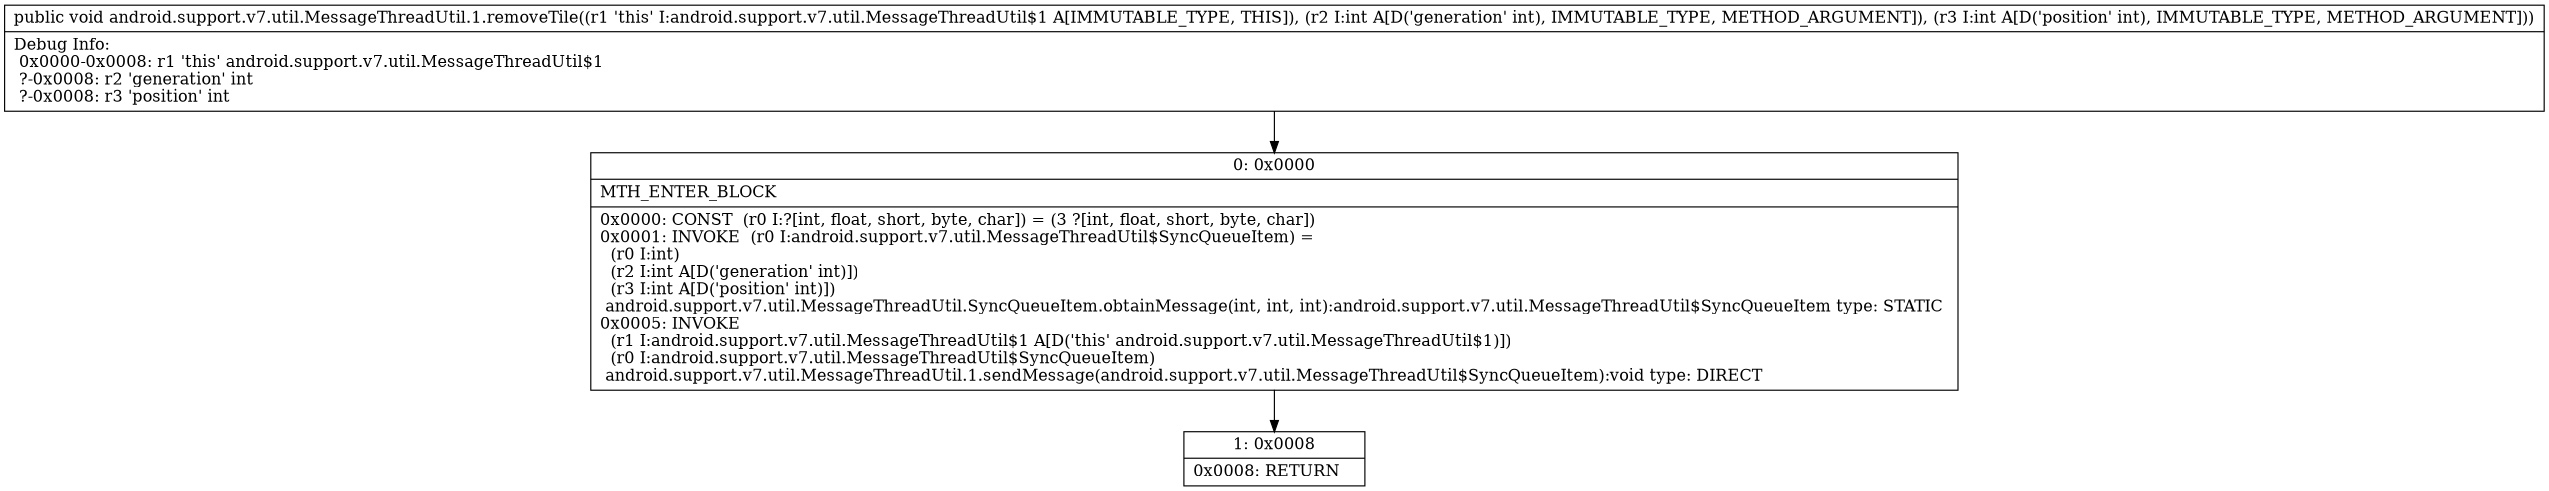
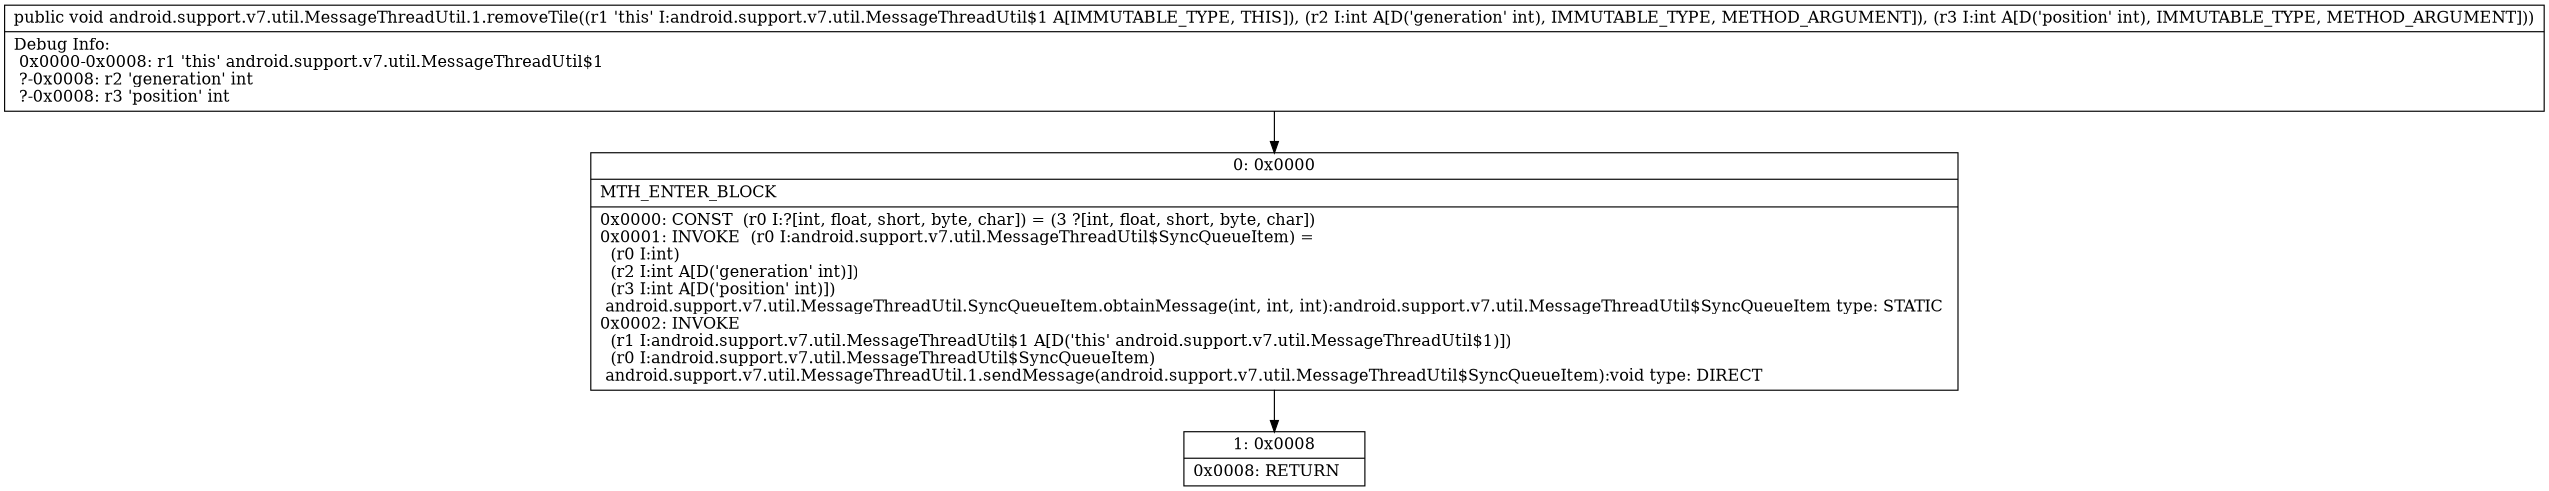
(676, 324) -> (676, 324)
